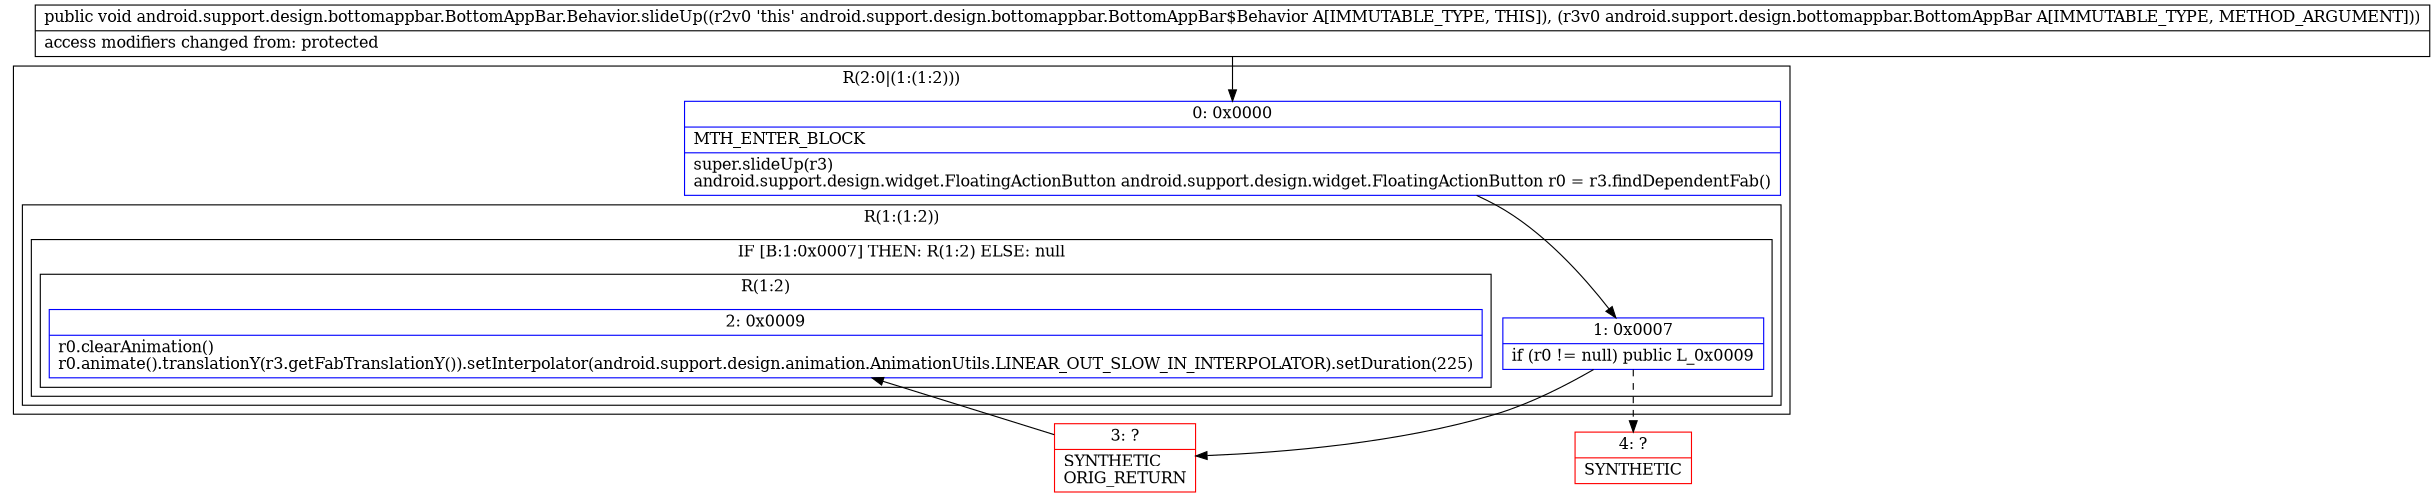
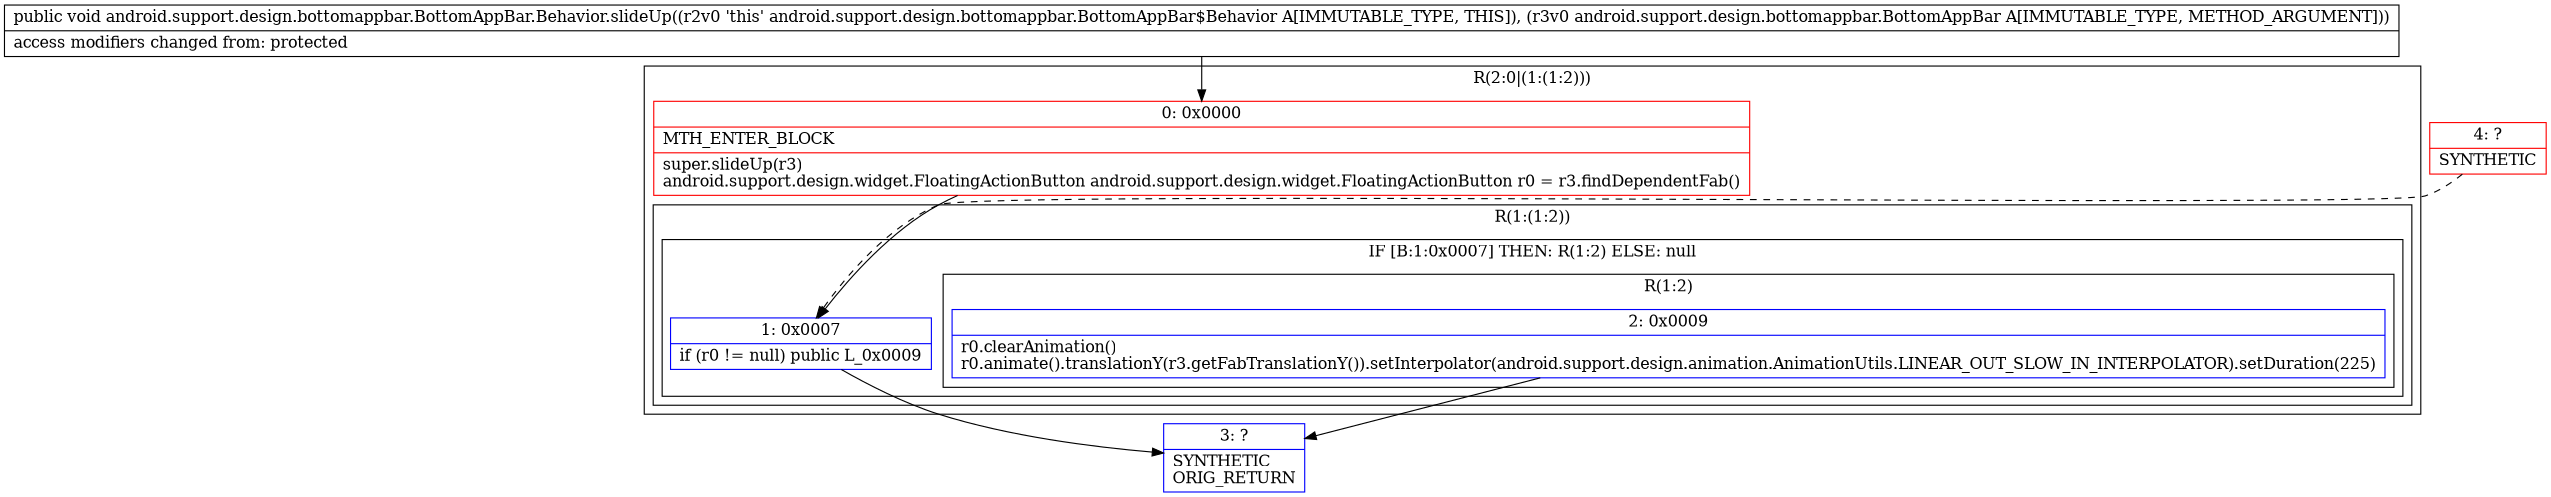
(1233, 148) -> (1202, 148)
(1633, 389) -> (1625, 199)
(1011, 421) -> (1372, 421)
(1125, 458) -> (1234, 458)
